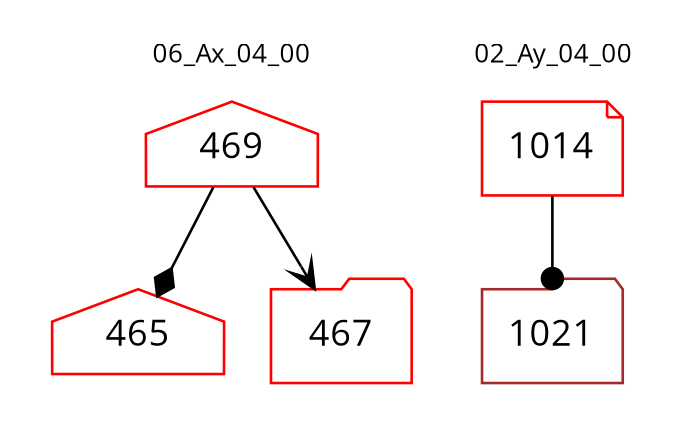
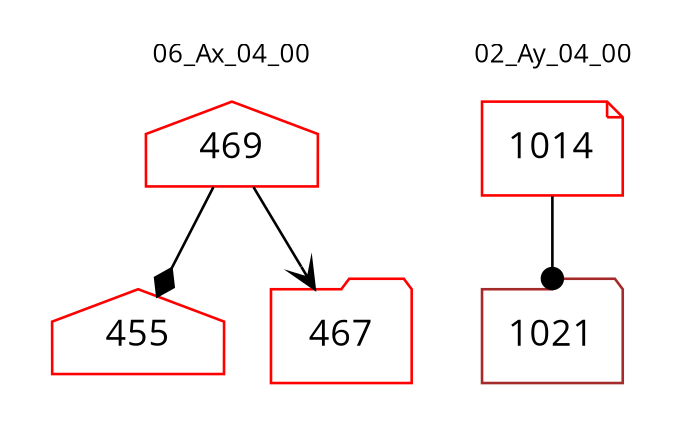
(138, 336) -> (138, 336)
